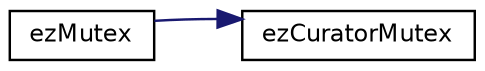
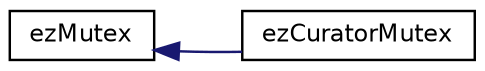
(186, 19) -> (211, 52)
